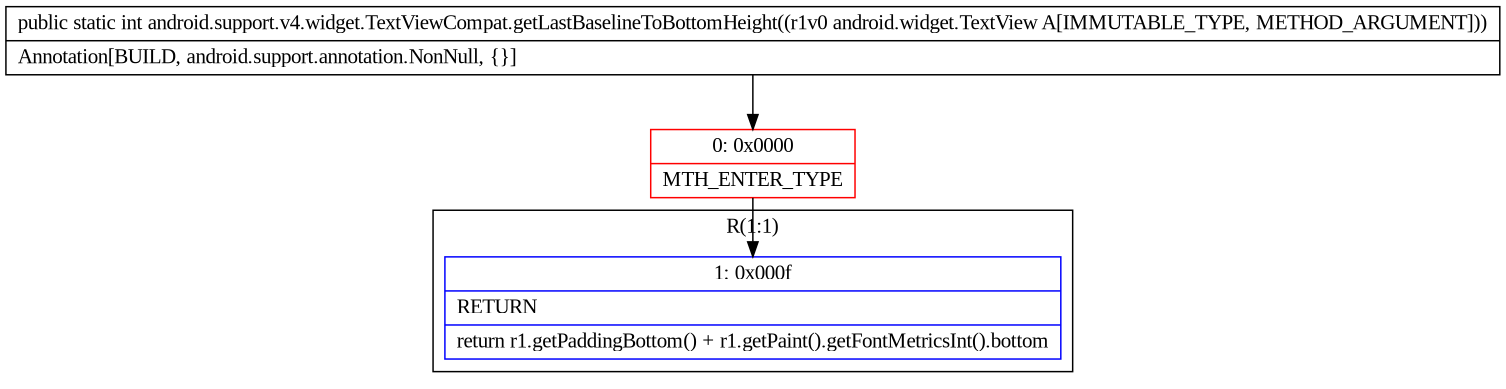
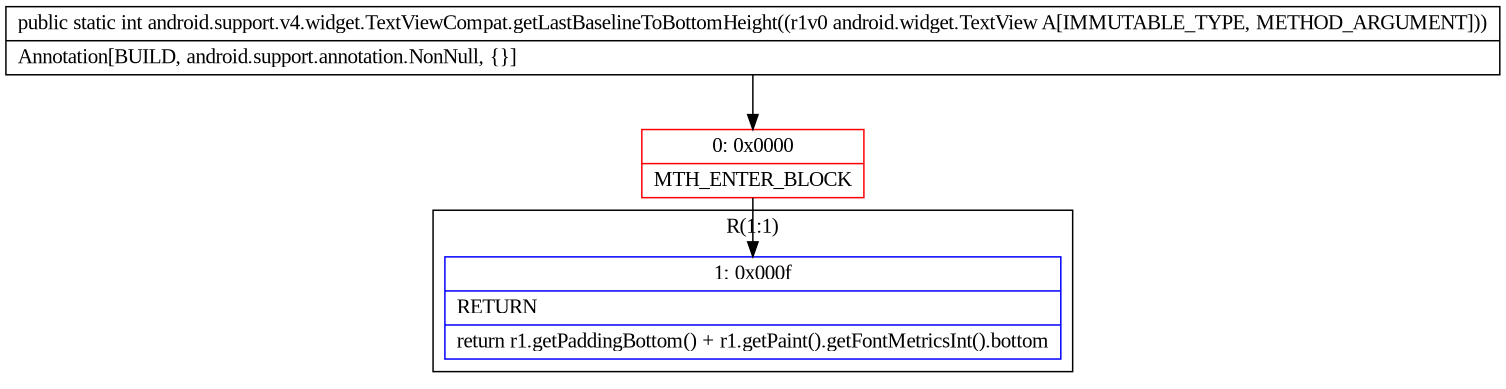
(753, 180) -> (753, 180)
